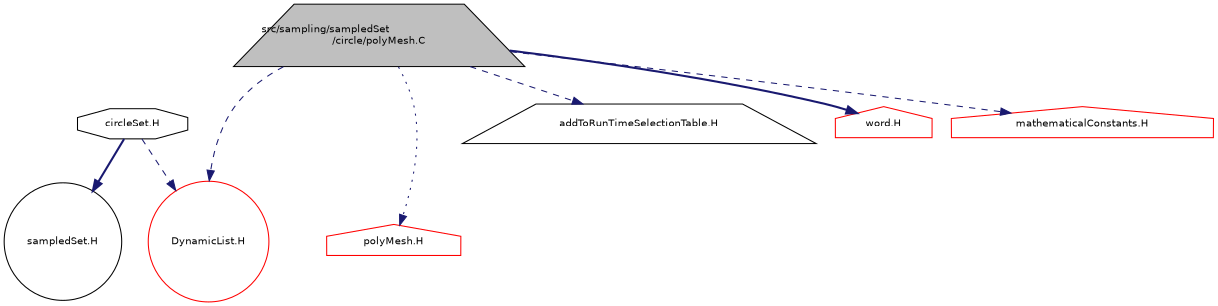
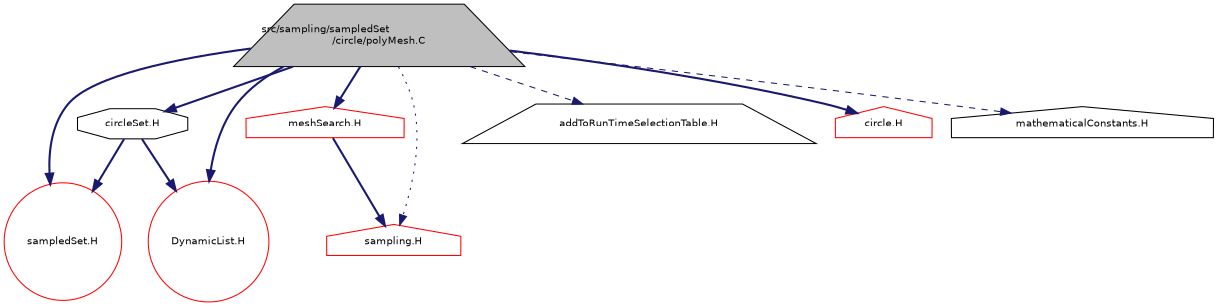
none -> (120, 76)
none -> (234, 87)
(233, 109) -> (233, 109)
none -> (325, 124)
(884, 124) -> (884, 124)
(1082, 124) -> (1082, 124)
(156, 160) -> (156, 160)
(63, 242) -> (63, 242)
(394, 242) -> (394, 242)
